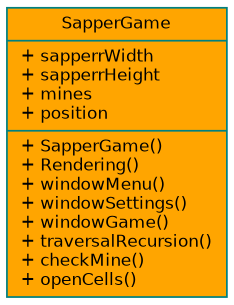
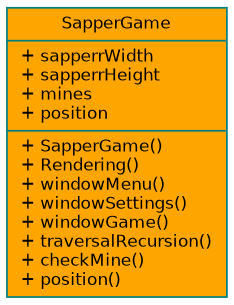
(79, 280) -> (71, 280)
